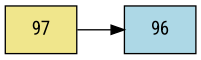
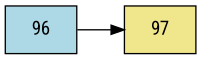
(94, 30) -> (94, 30)
